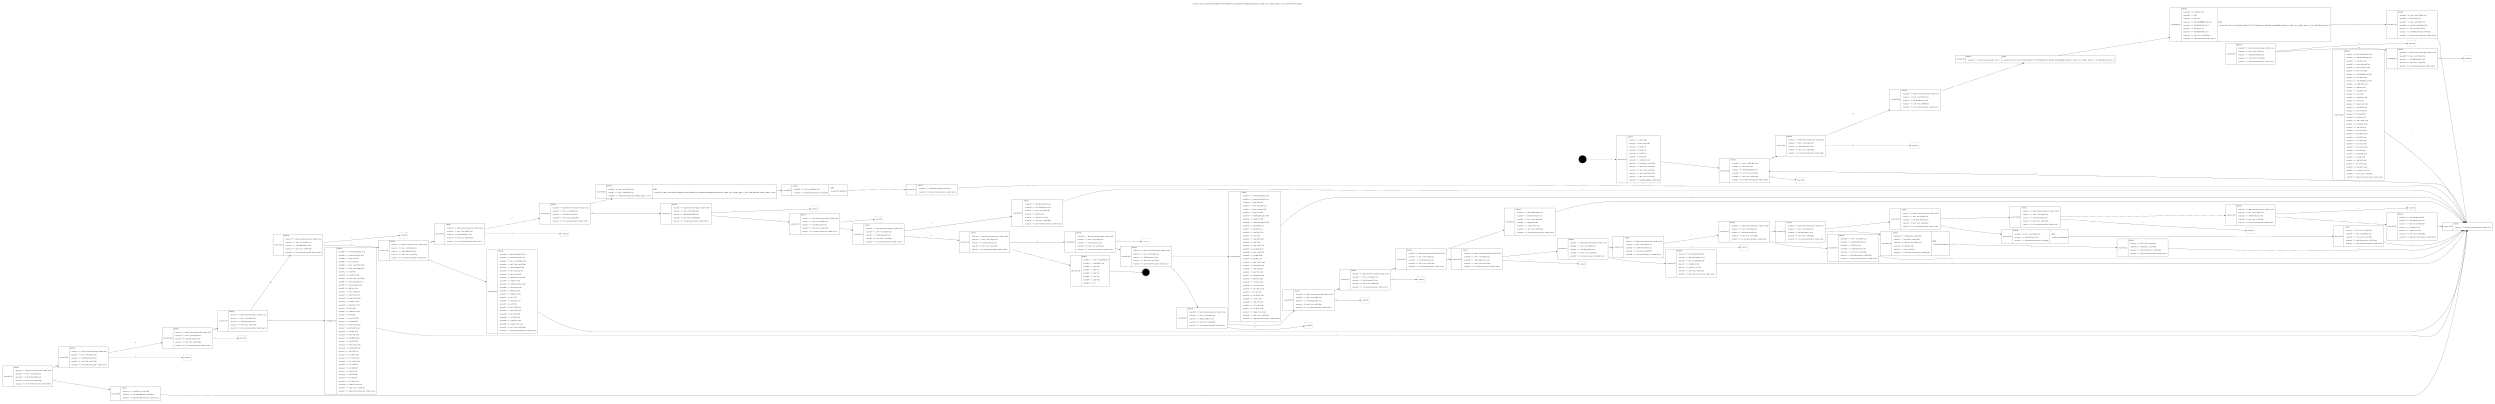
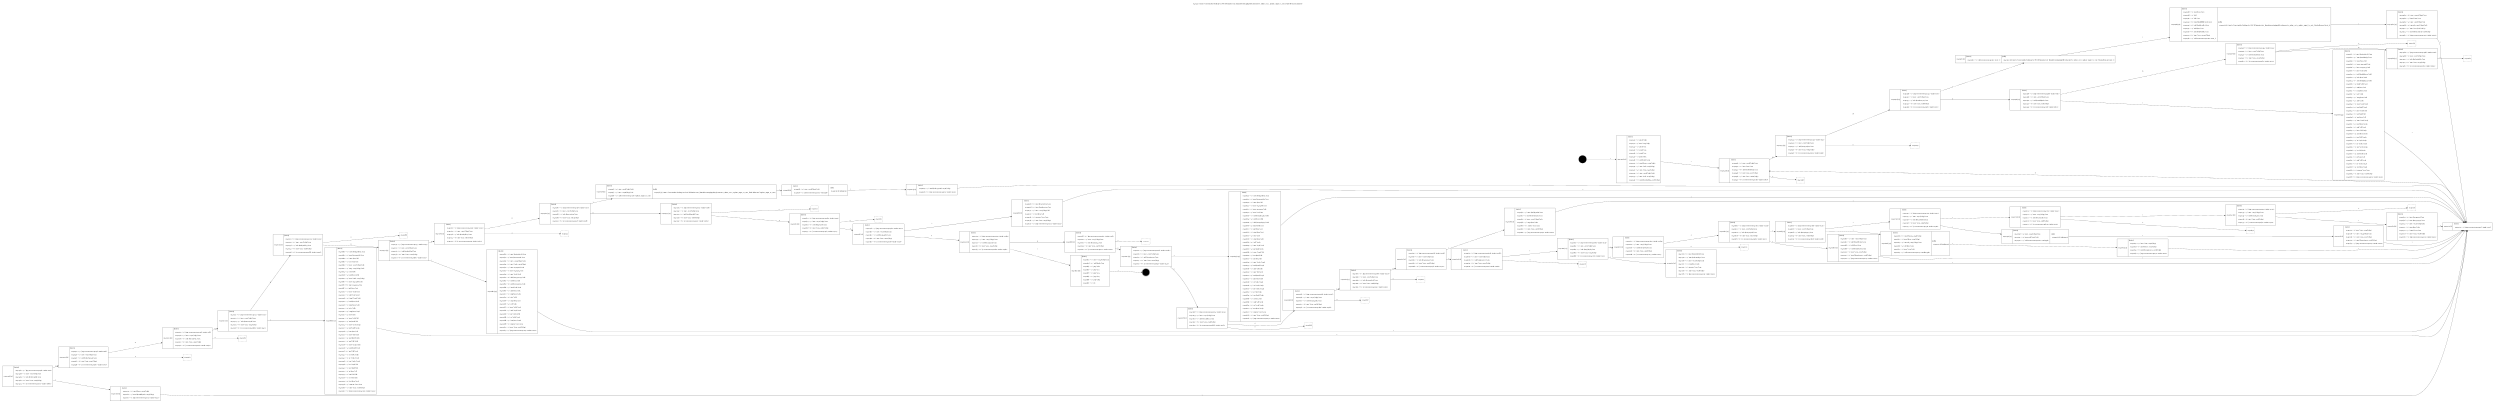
none -> (2035, 100)
